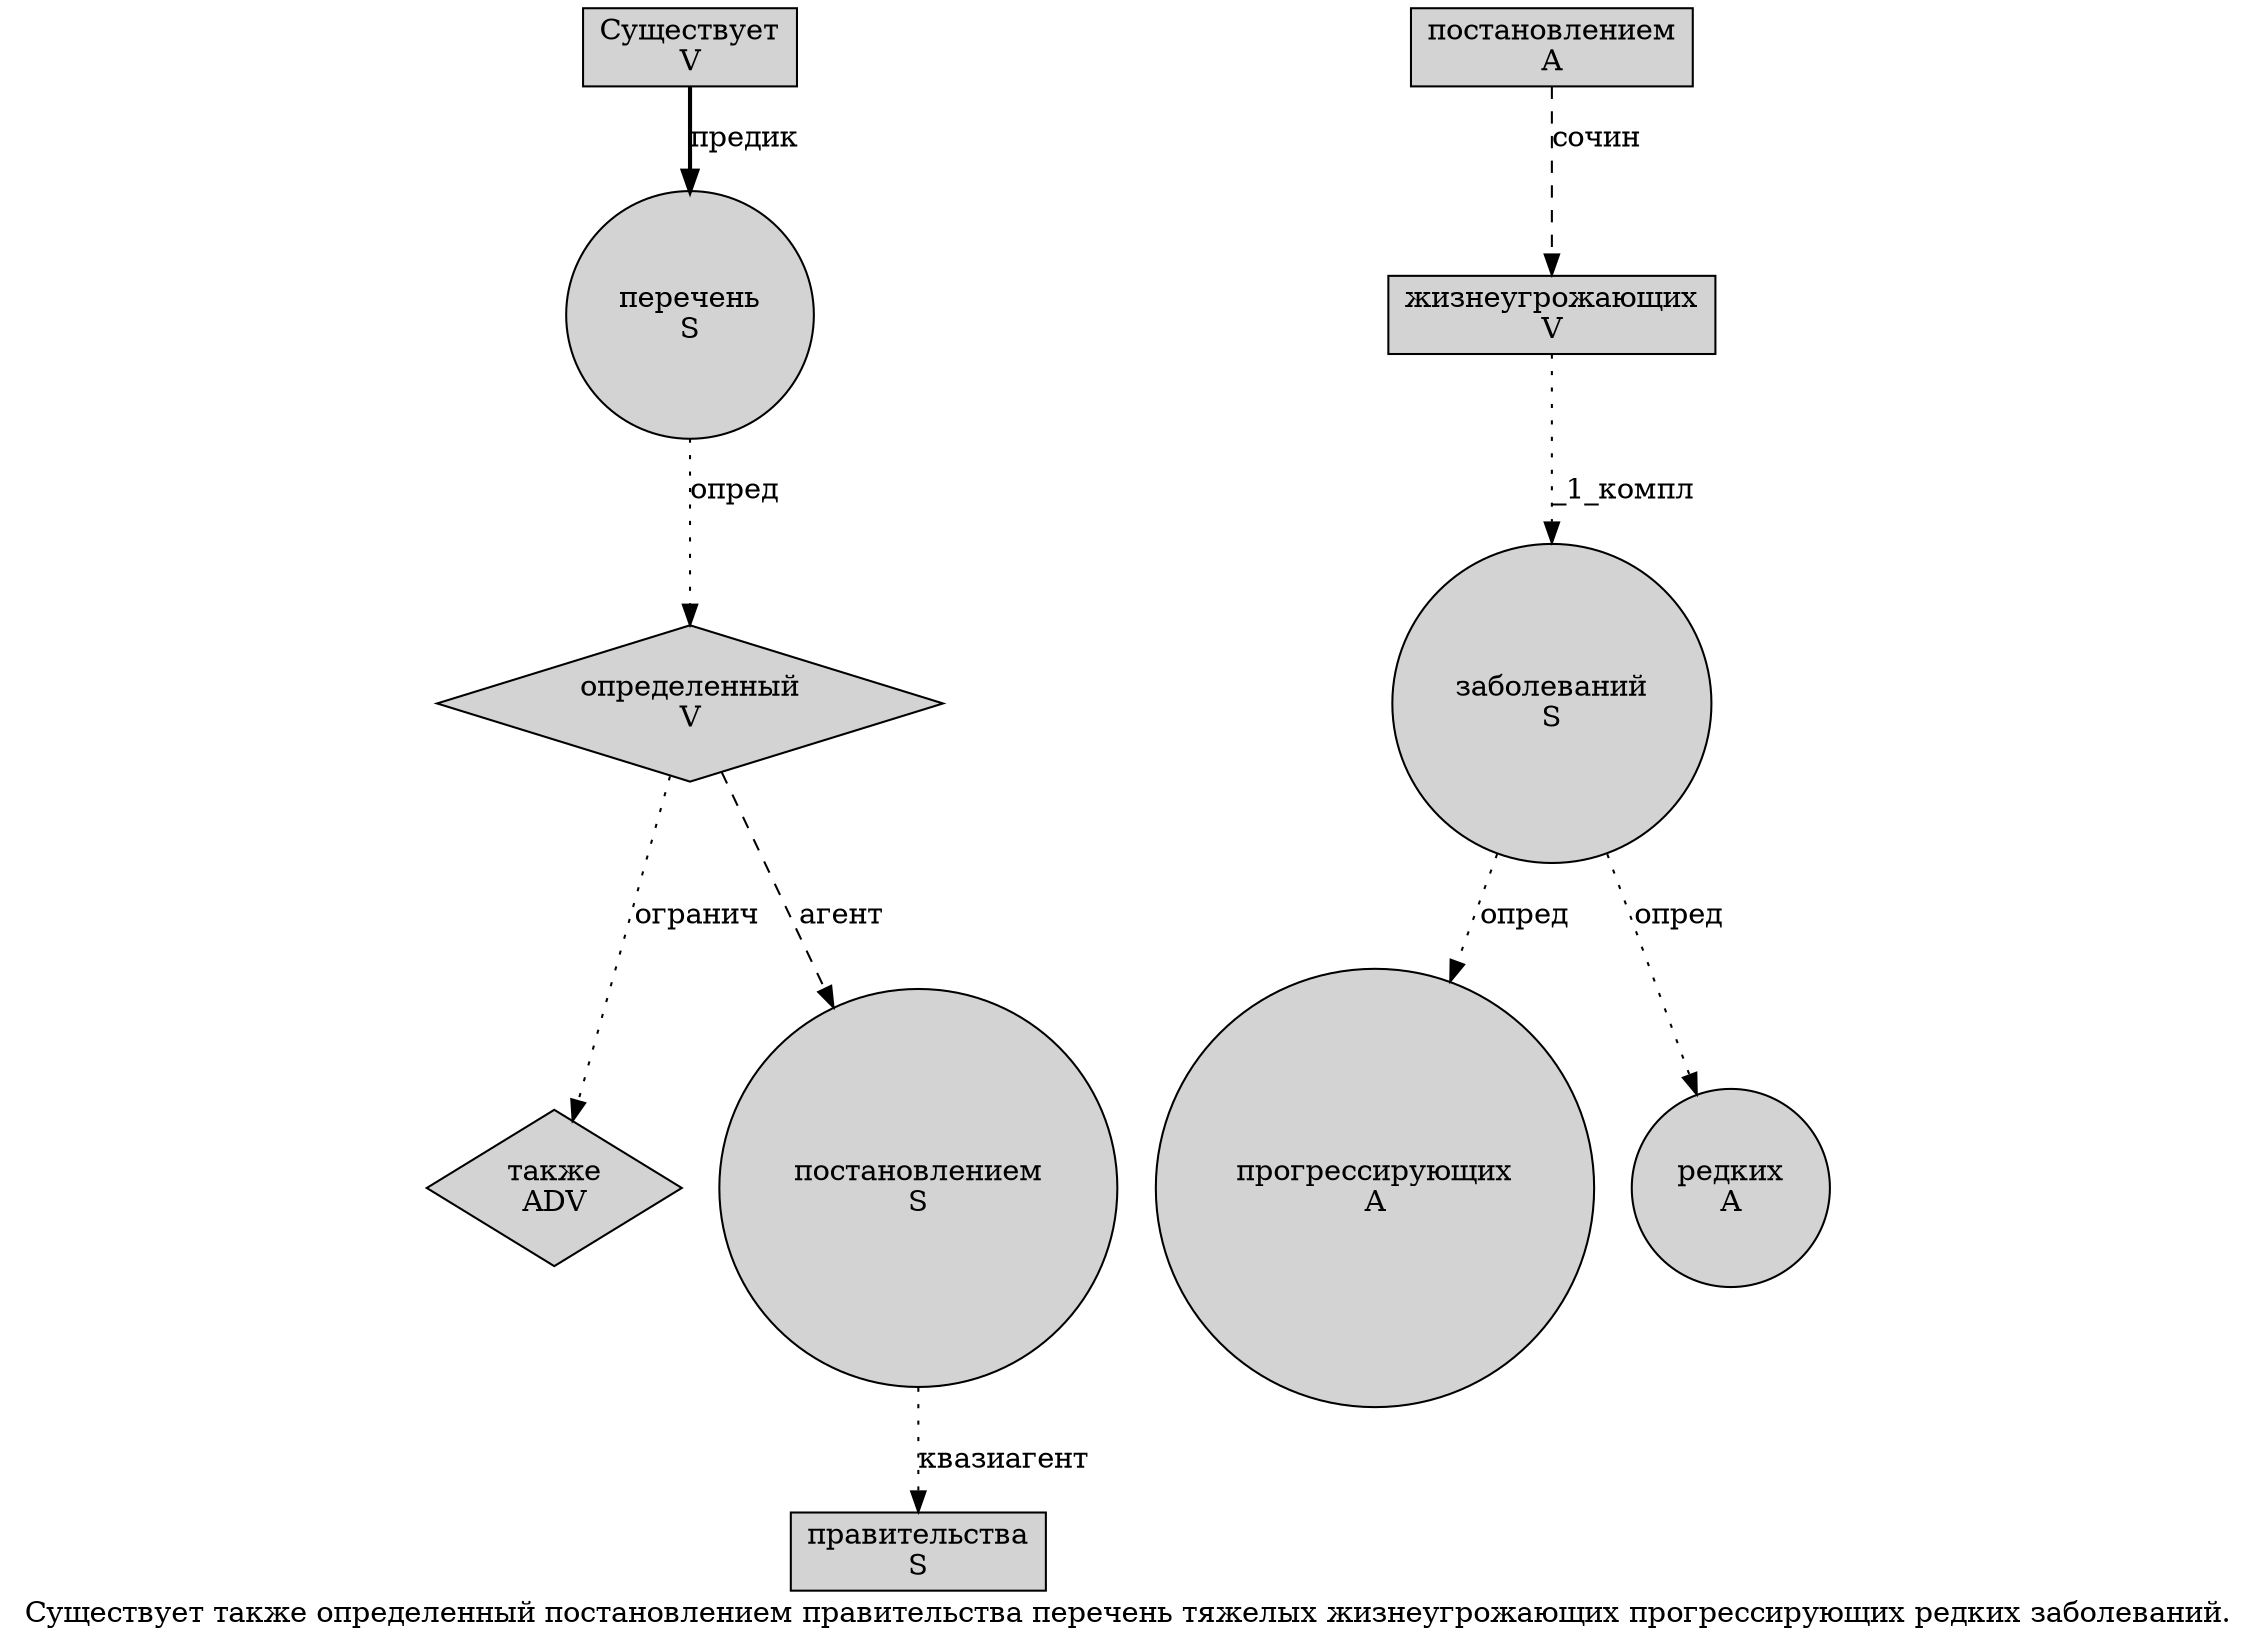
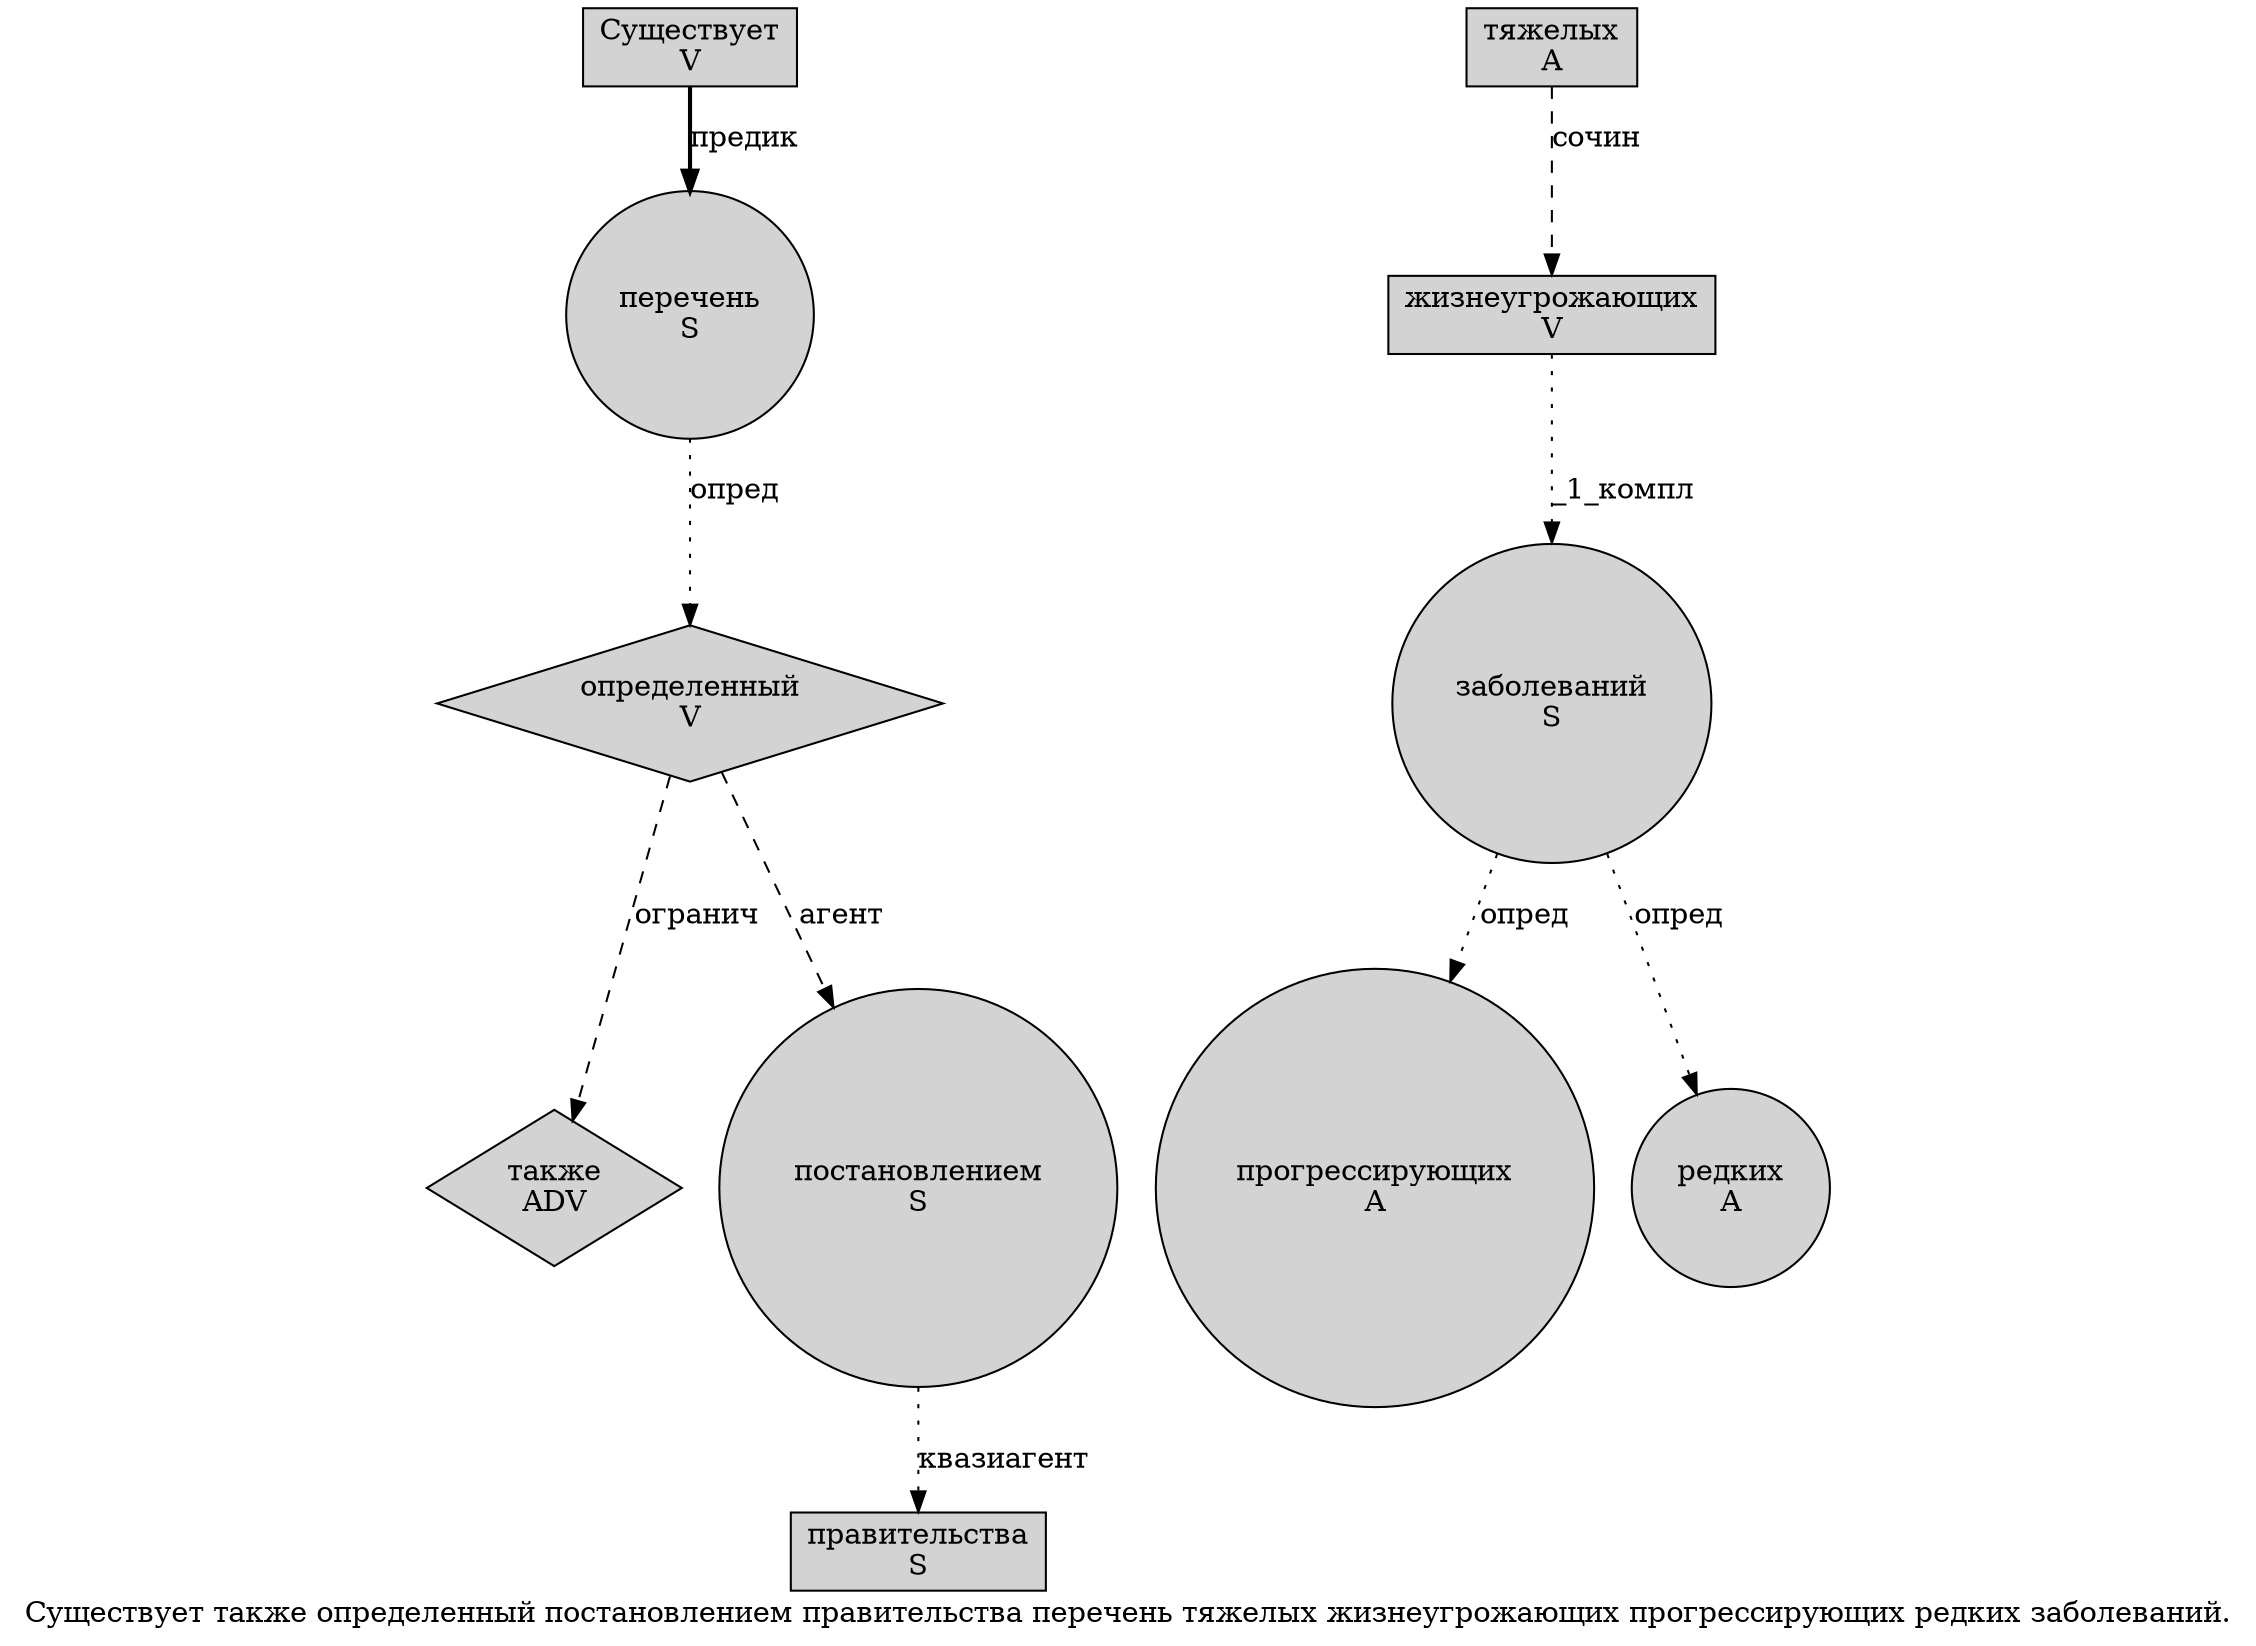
(1552, 47) -> (1552, 47)
(624, 939) -> (624, 939)
